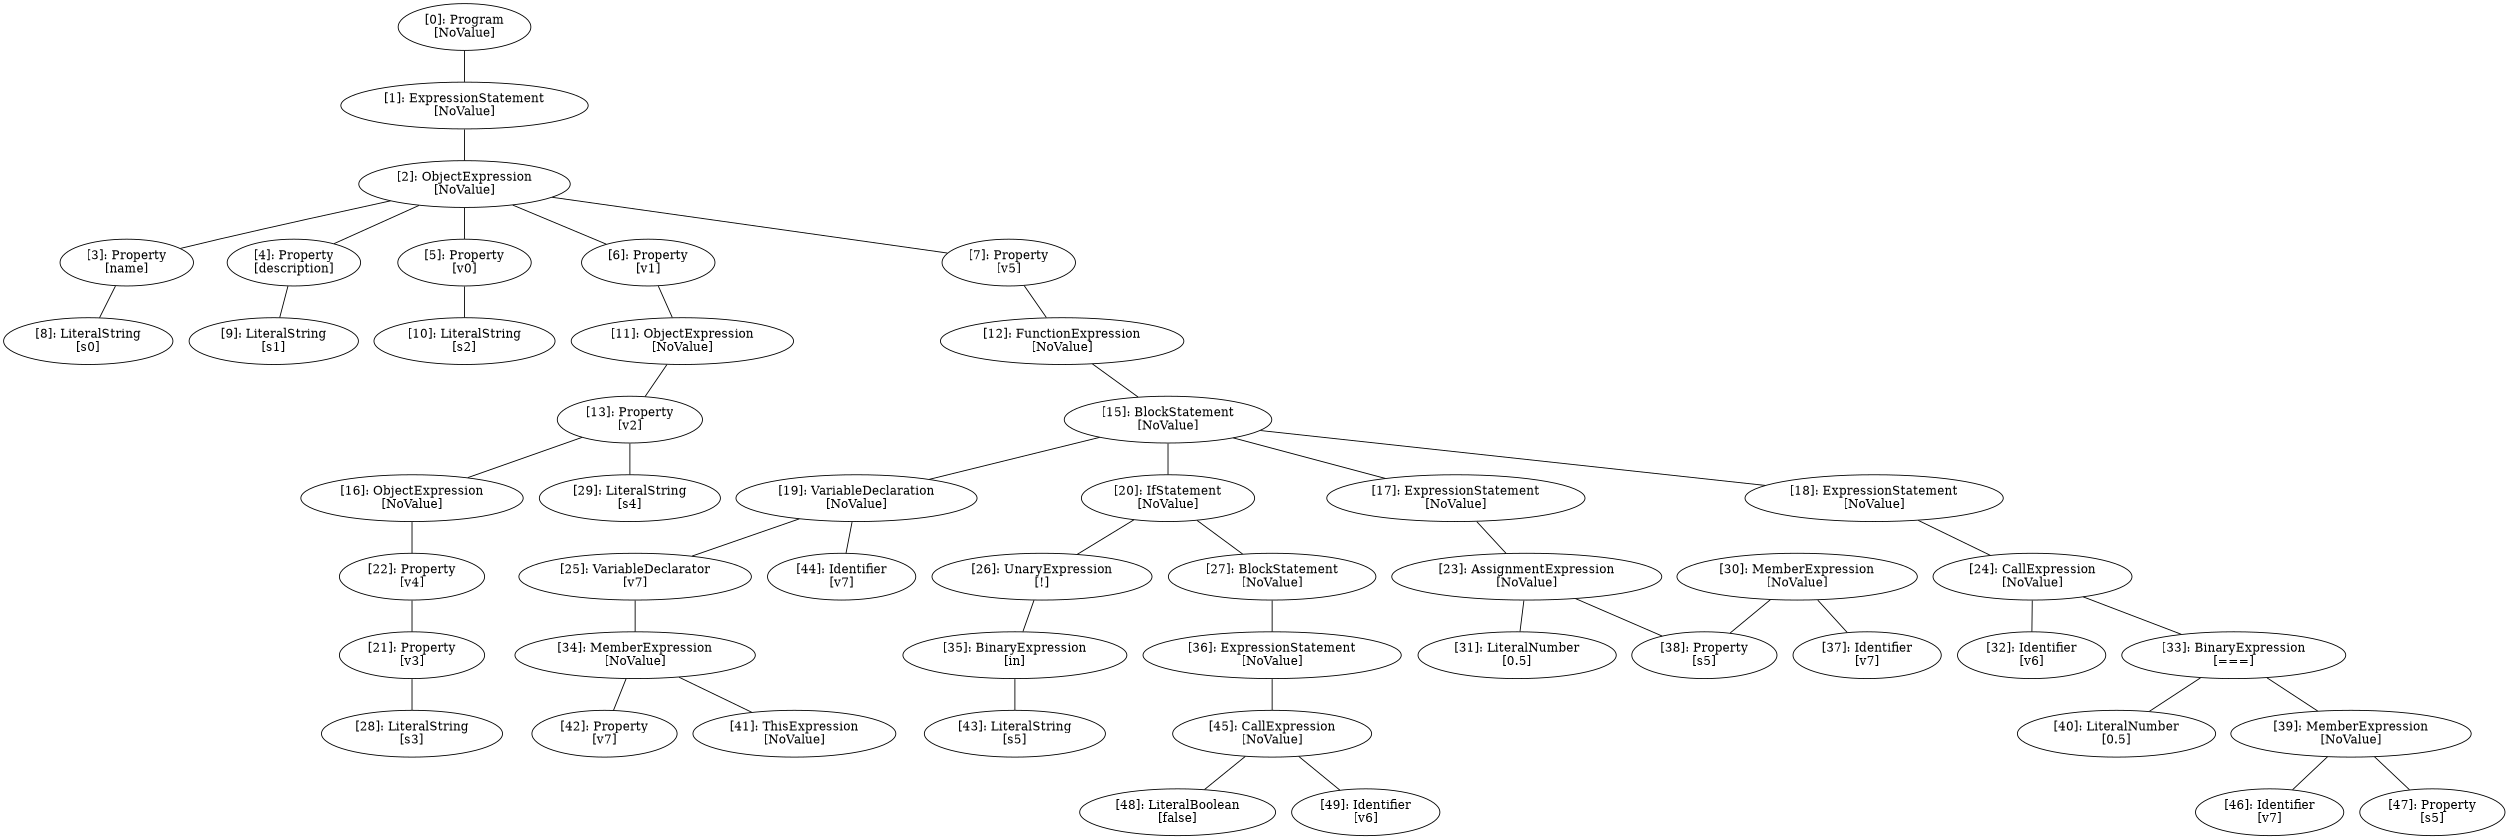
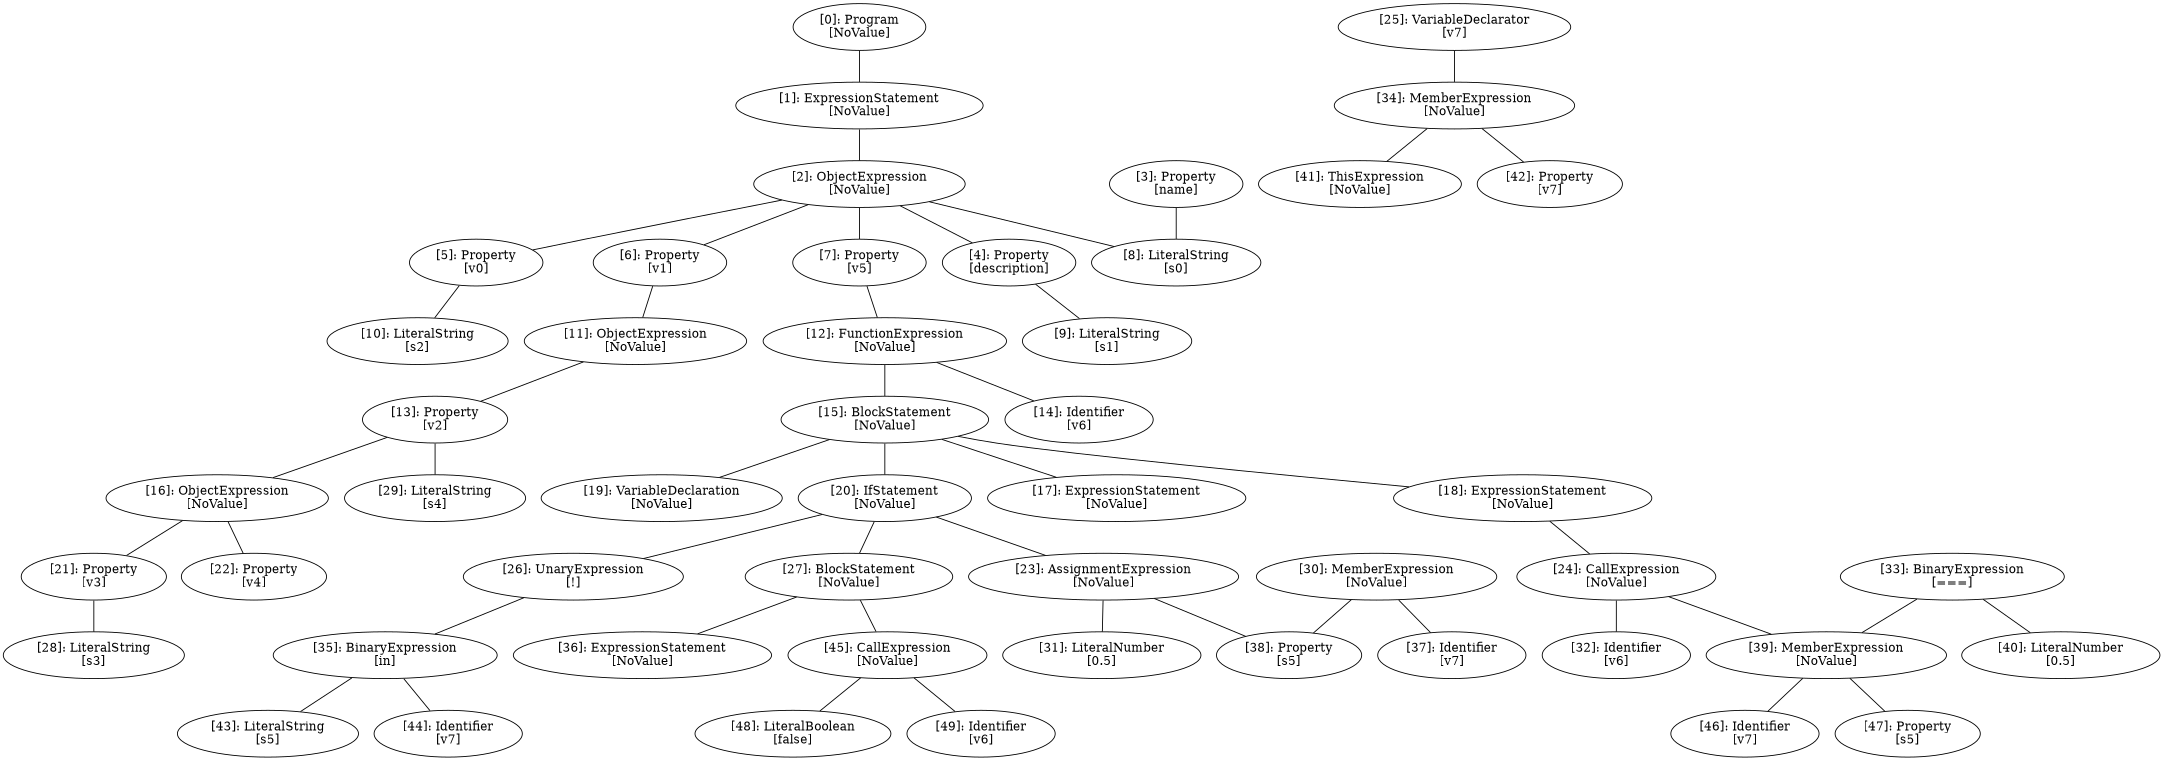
(285, 224) -> (1022, 224)
none -> (1079, 420)
(746, 537) -> none
(1491, 537) -> (991, 536)
(849, 538) -> (417, 695)
(412, 616) -> (155, 538)
(2132, 616) -> (1720, 615)
(1272, 695) -> (868, 616)
